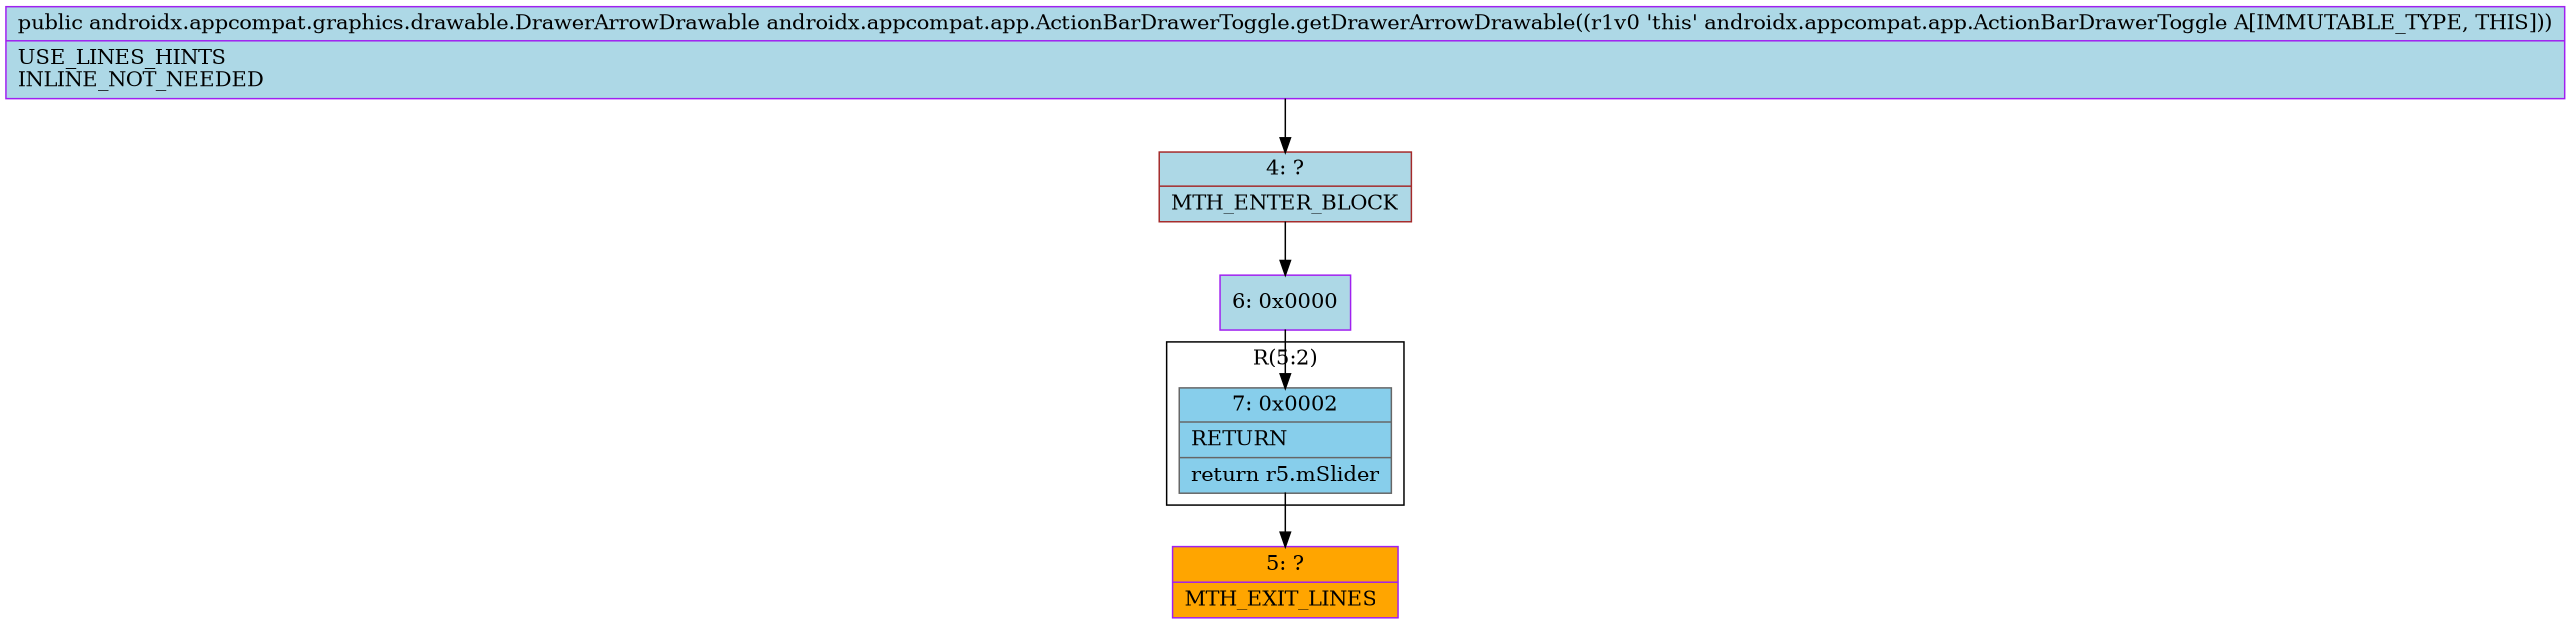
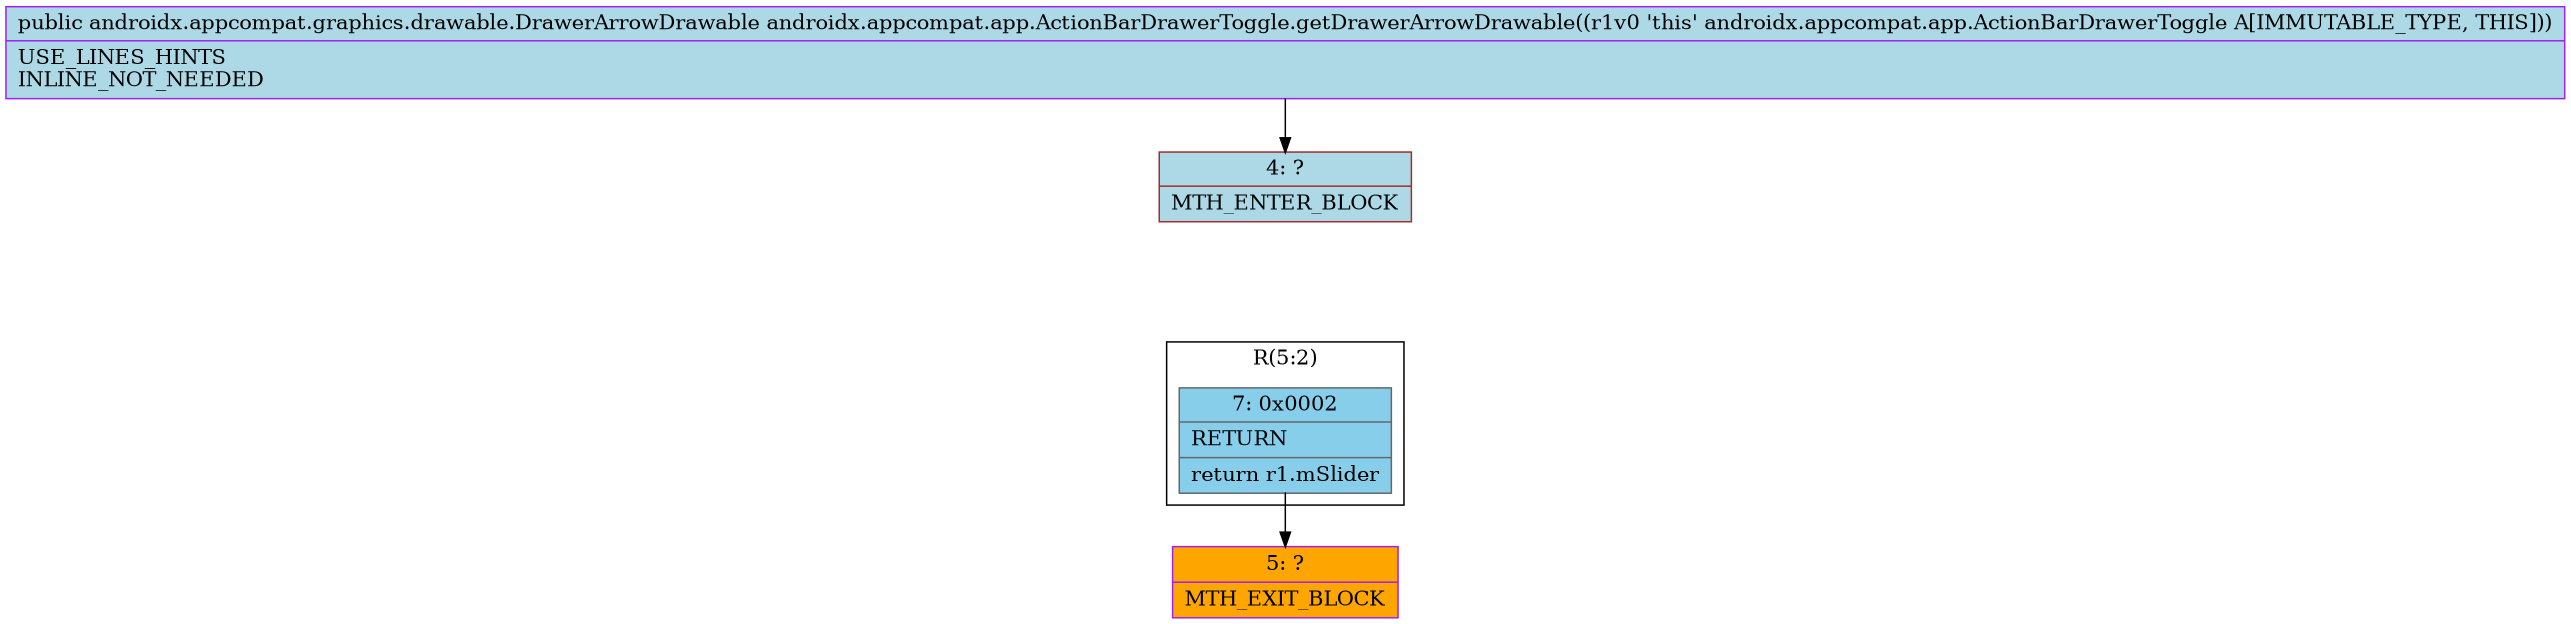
(1285, 303) -> none
(1285, 475) -> (1285, 475)
(1281, 599) -> (1285, 599)
